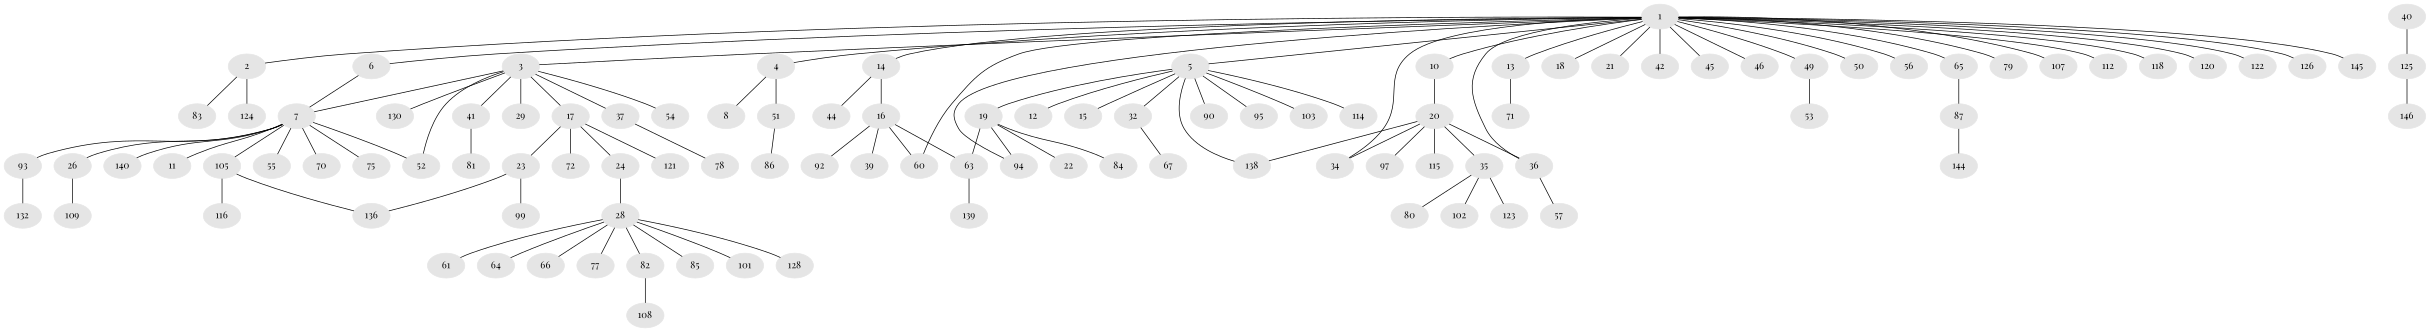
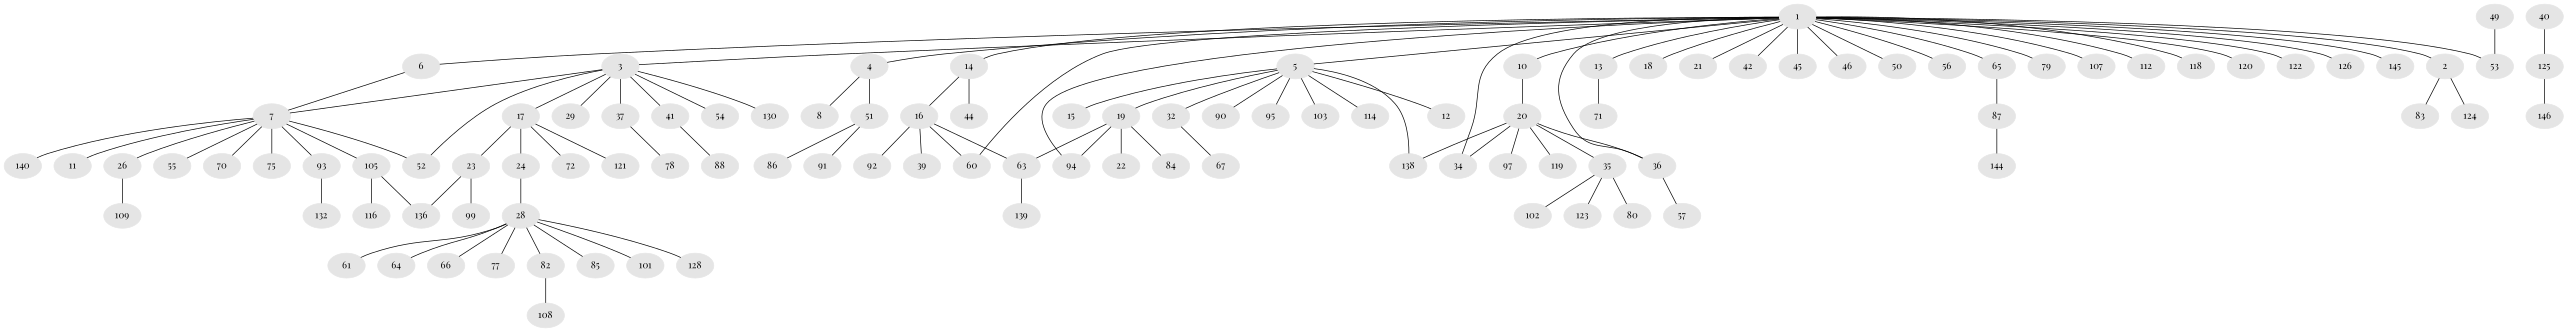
(1737, 38) -> (2316, 34)
(471, 166) -> (720, 166)
none -> (822, 166)
(1435, 166) -> (1558, 166)
